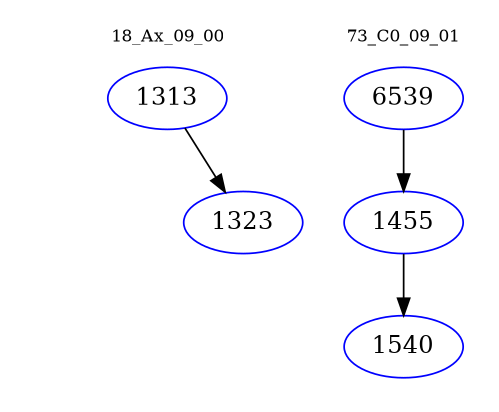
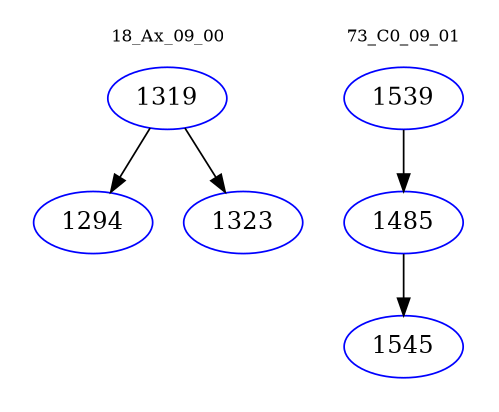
(167, 98) -> (167, 98)
(404, 98) -> (404, 98)
none -> (93, 223)
(404, 223) -> (404, 223)
(404, 347) -> (404, 347)
